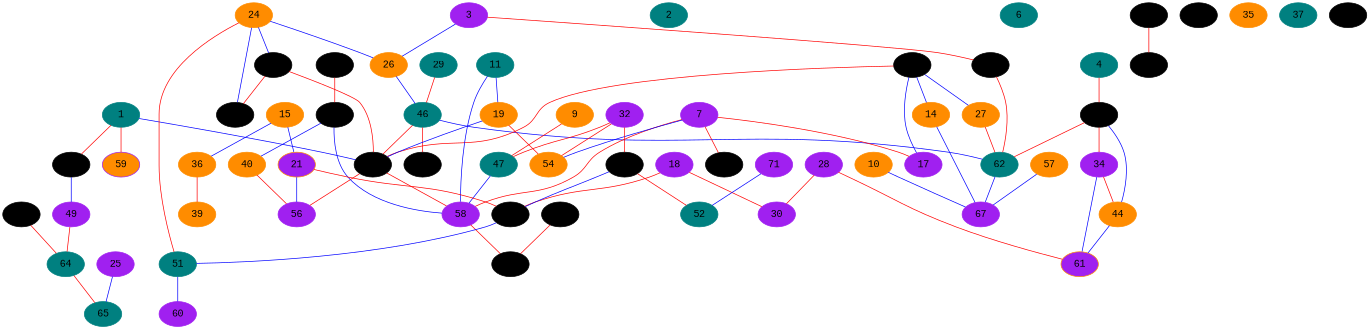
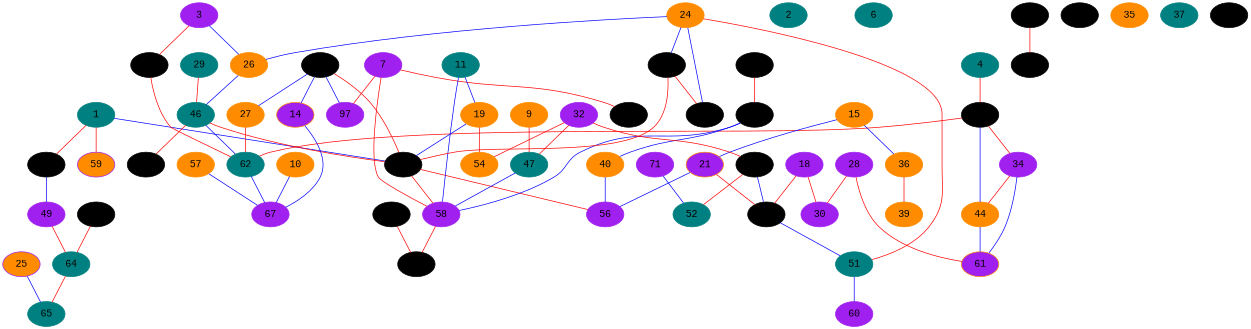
(931, 115) -> (295, 115)
(602, 144) -> none
(923, 165) -> (345, 115)
(272, 189) -> (605, 190)
(116, 264) -> (21, 264)
